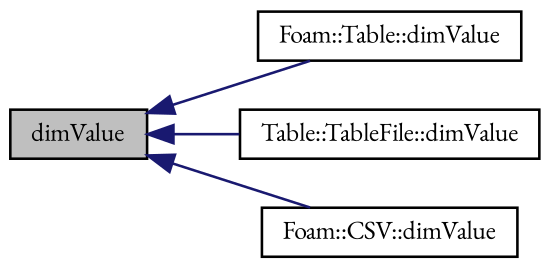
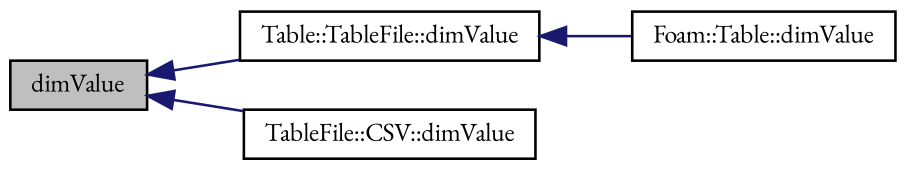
(241, 83) -> (599, 36)
(390, 232) -> (390, 134)
